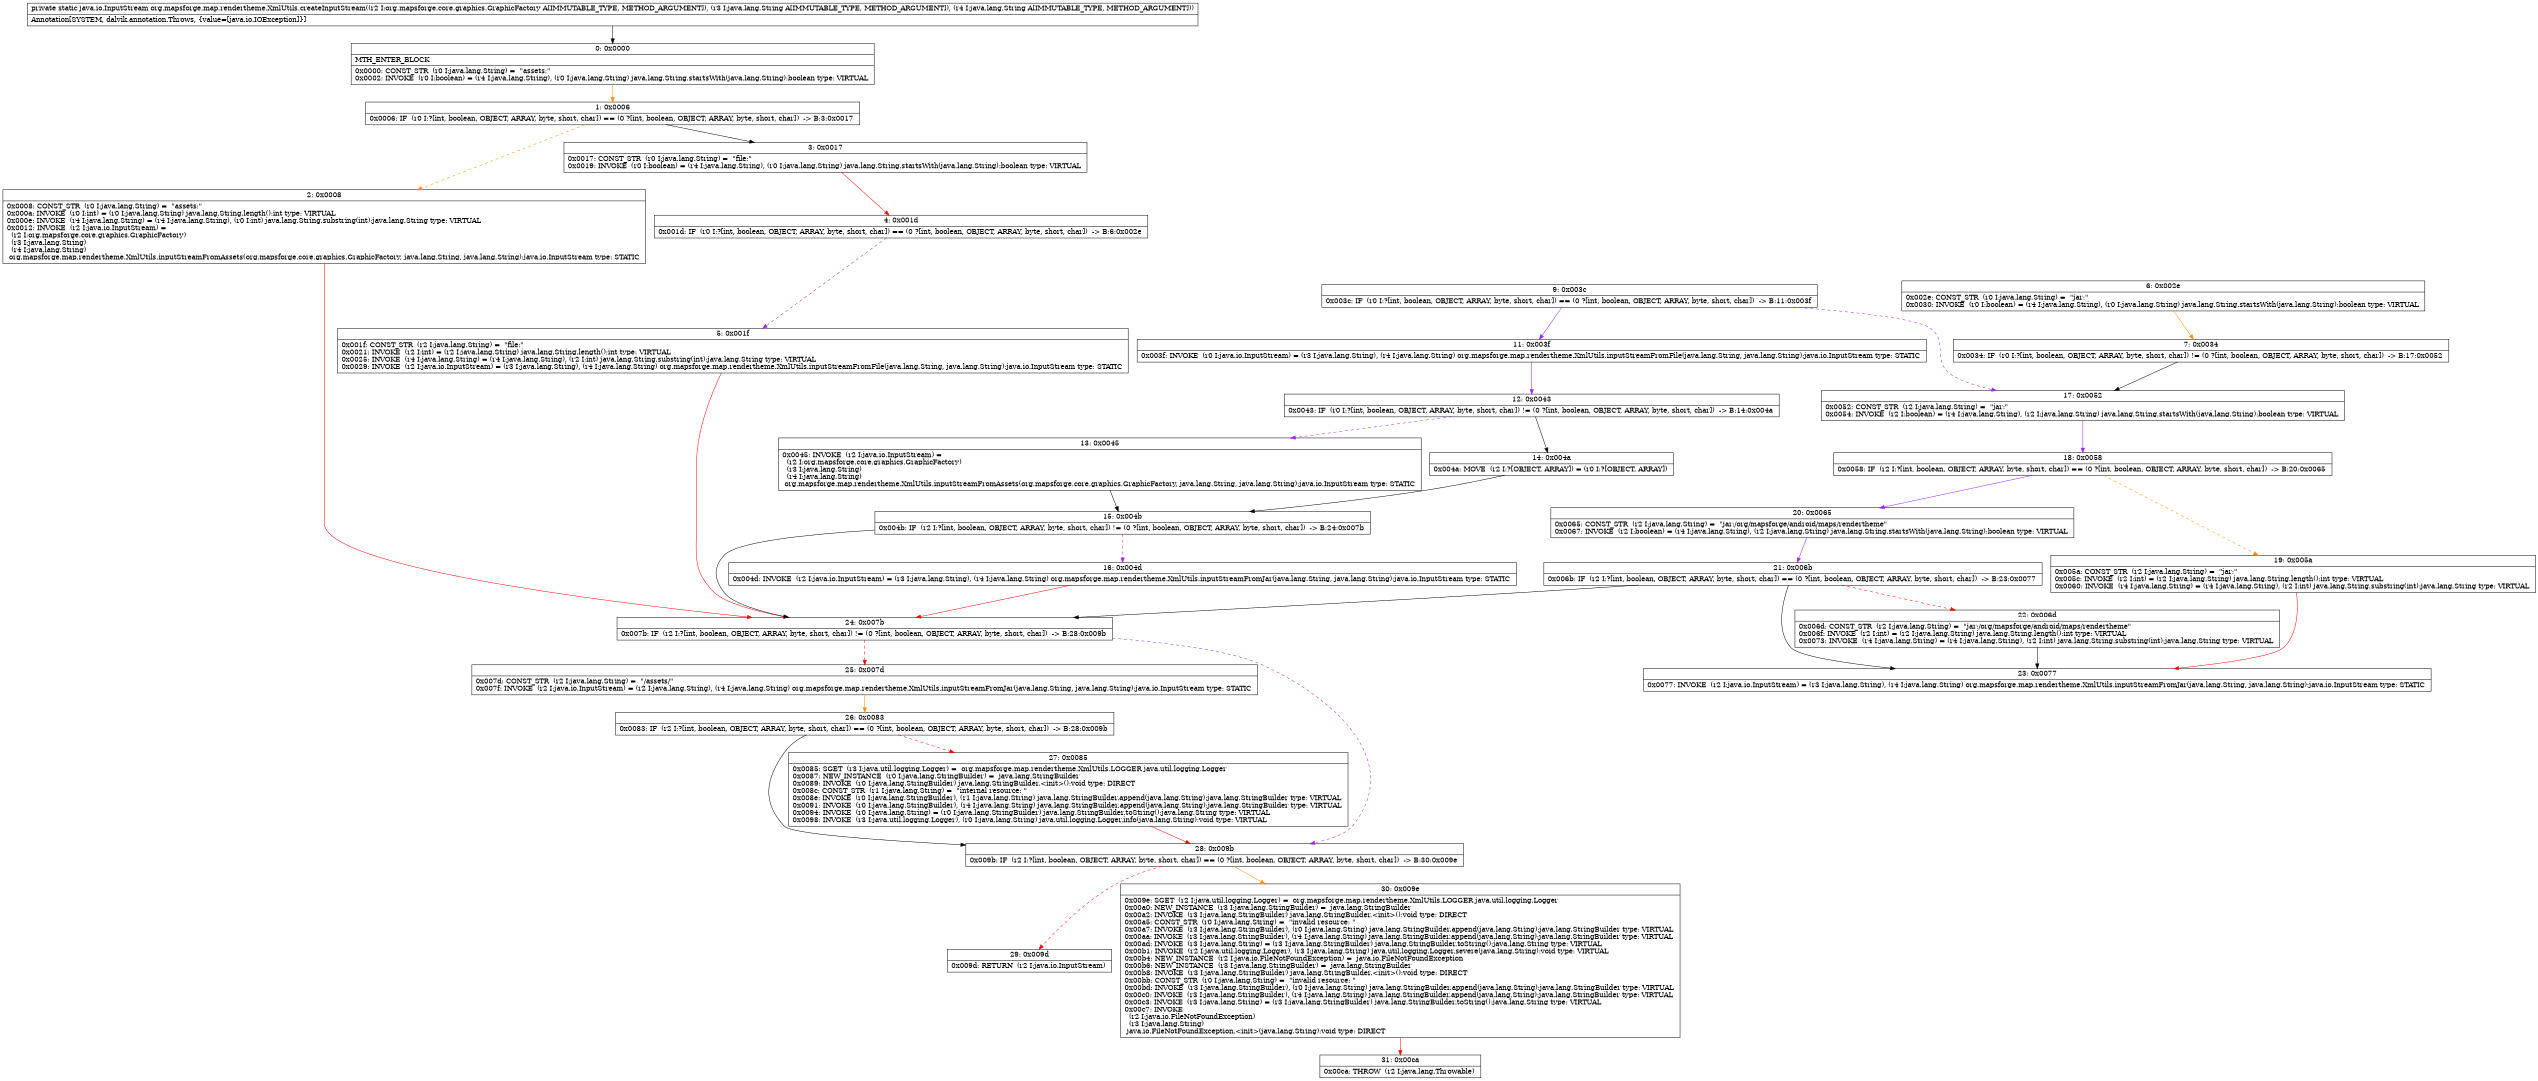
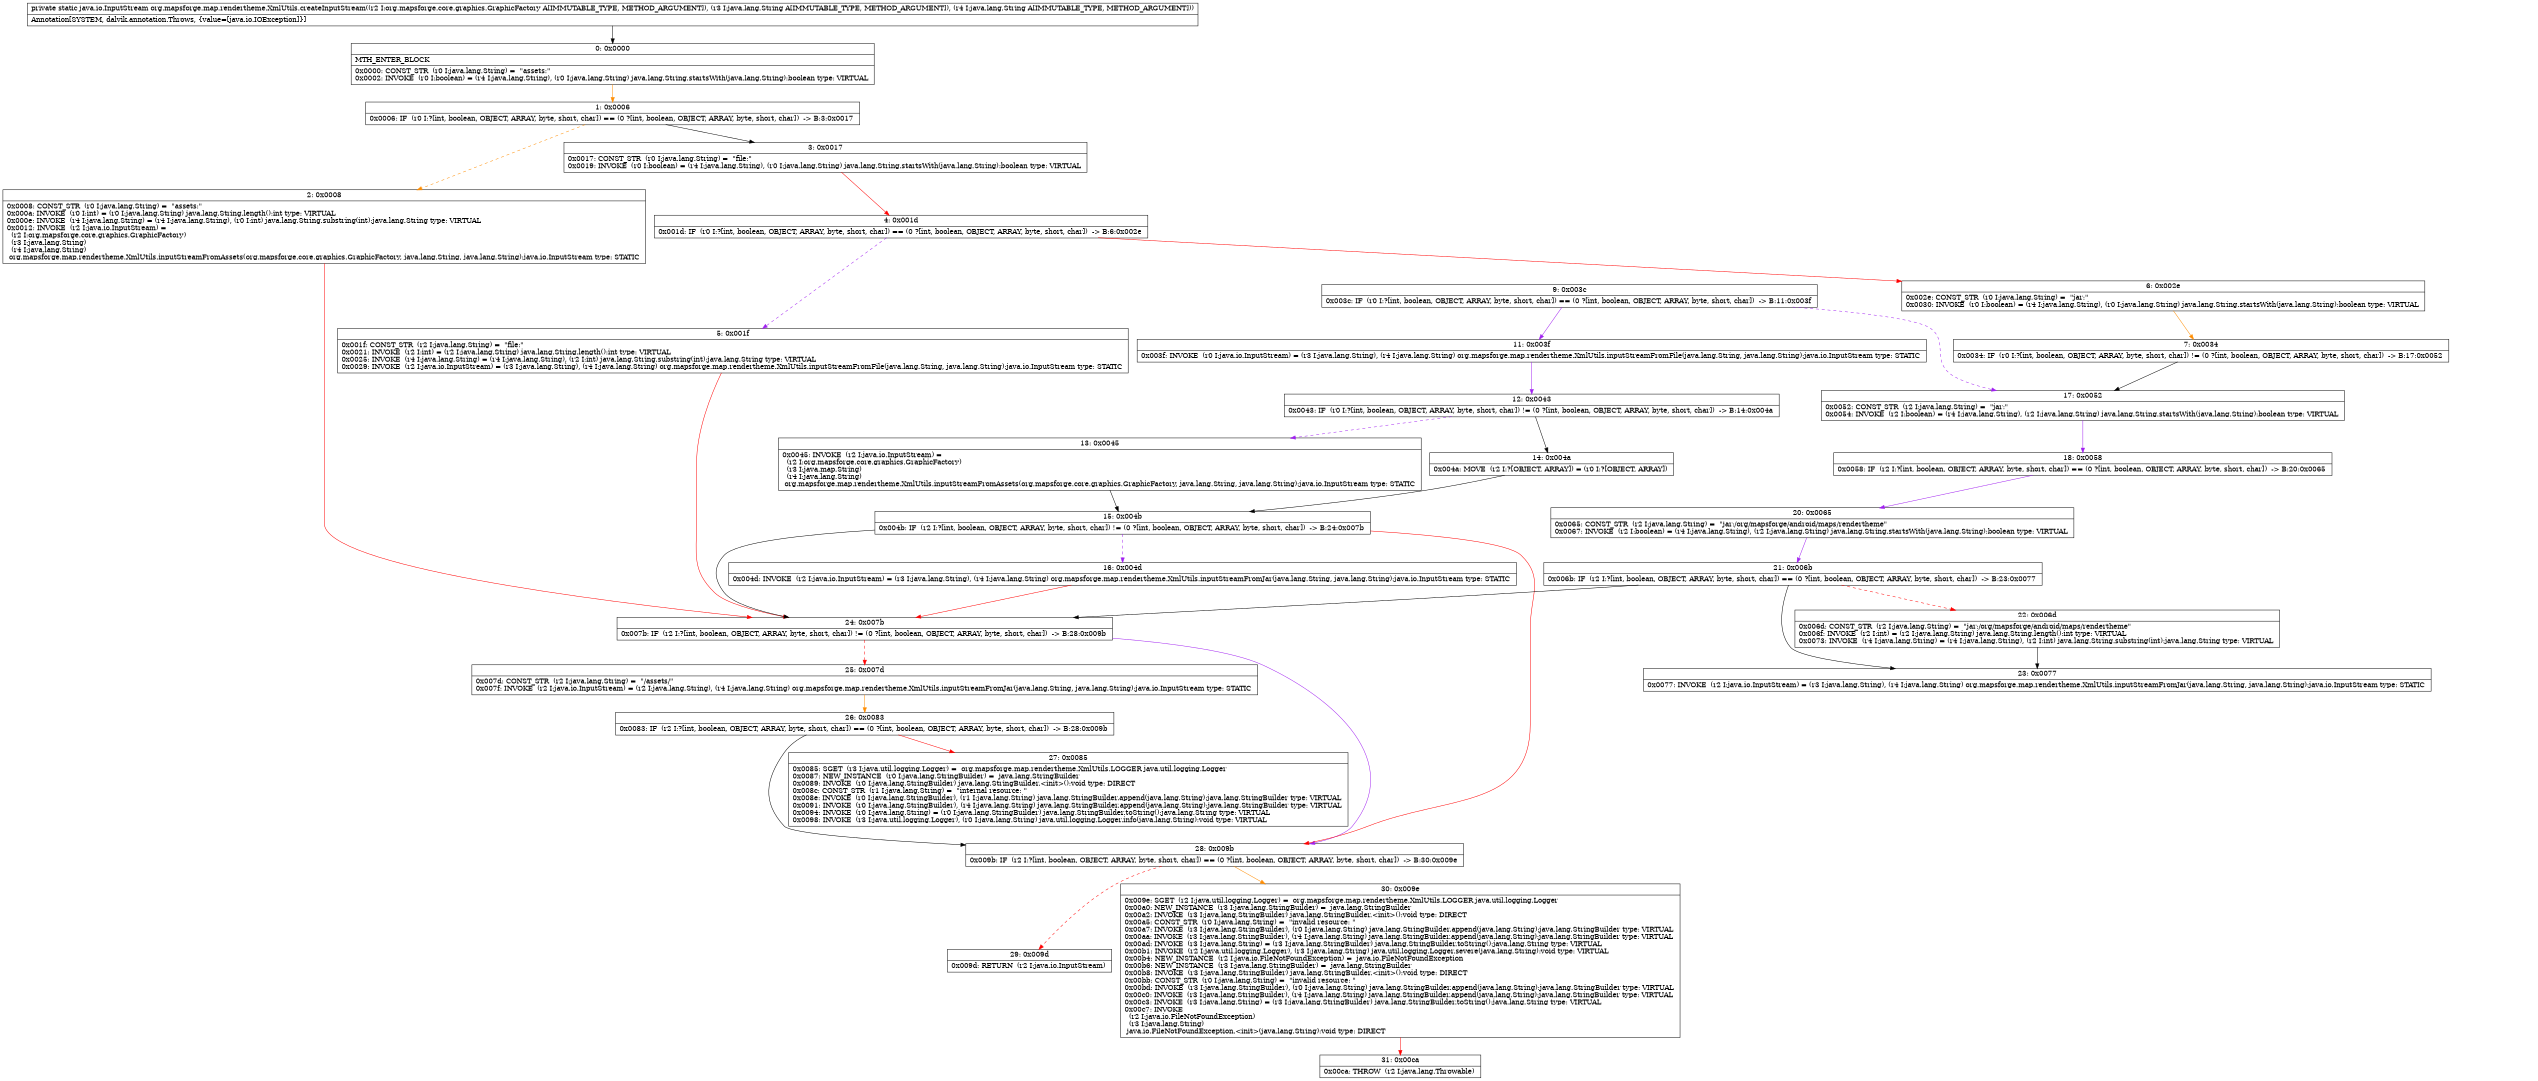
none -> (1497, 259)
(822, 470) -> (822, 470)
(2293, 574) -> none
(1308, 691) -> (1308, 691)
(924, 743) -> (924, 743)
(1168, 834) -> (1530, 697)
